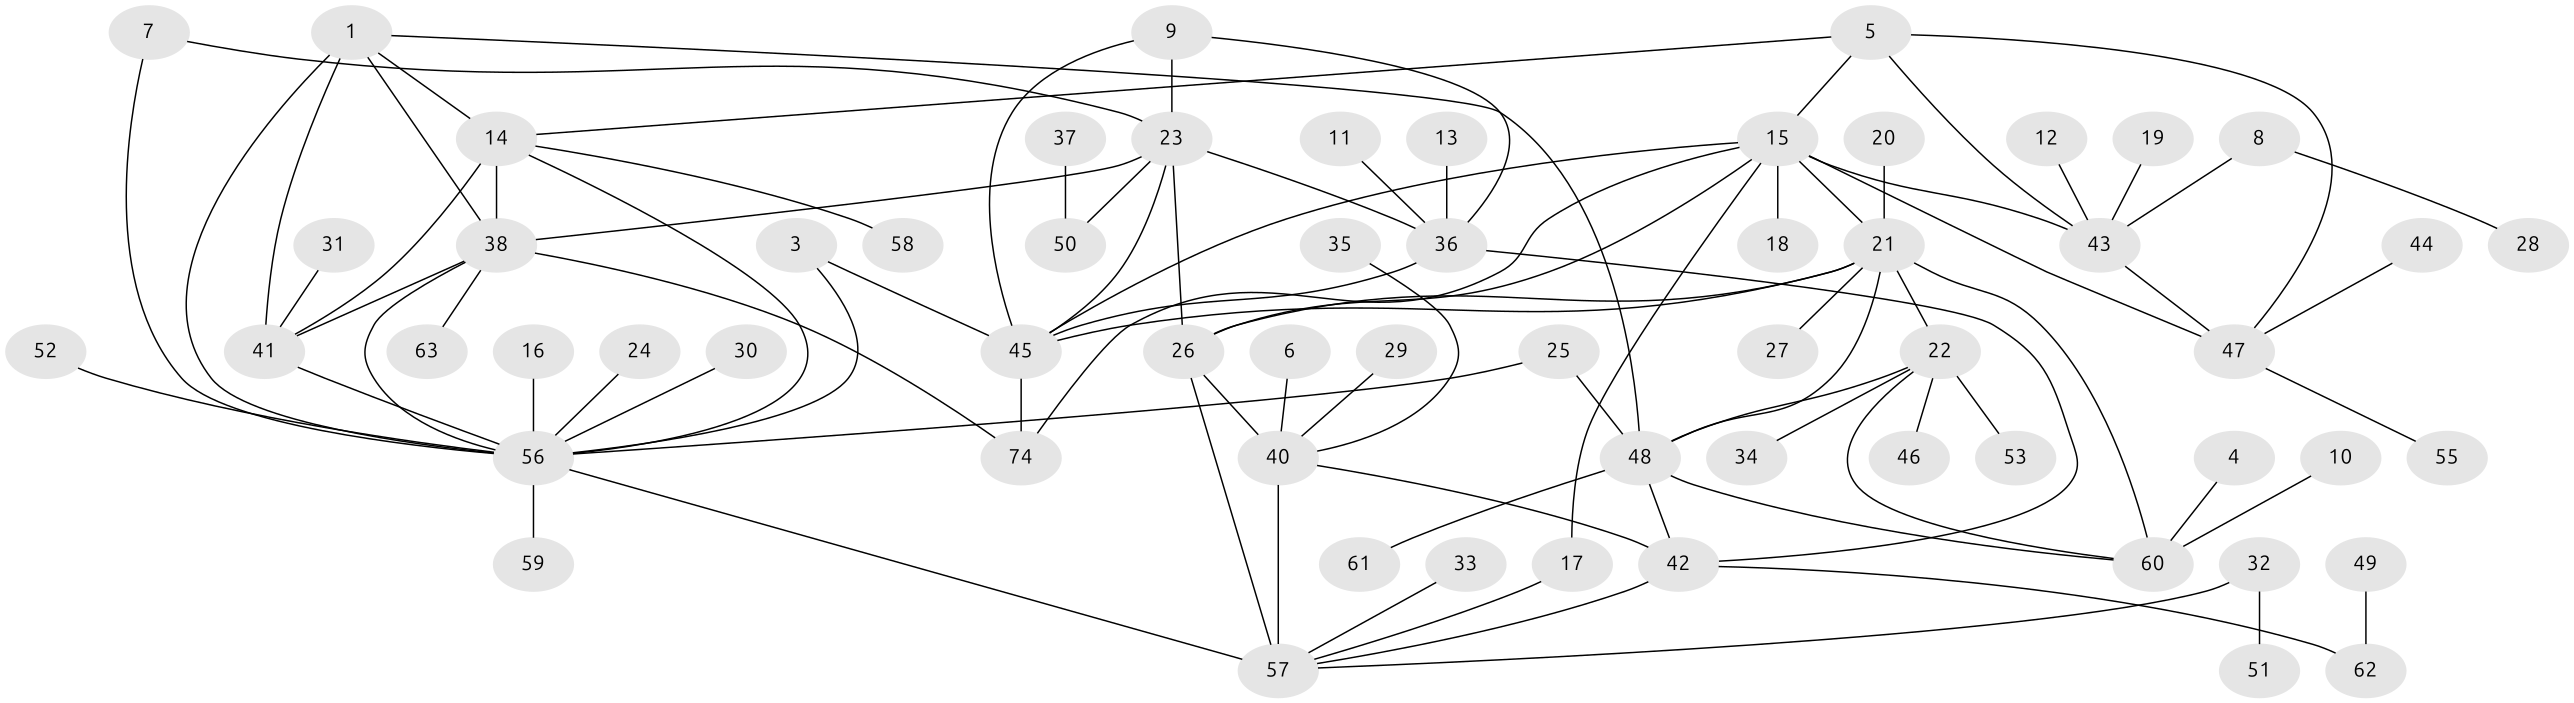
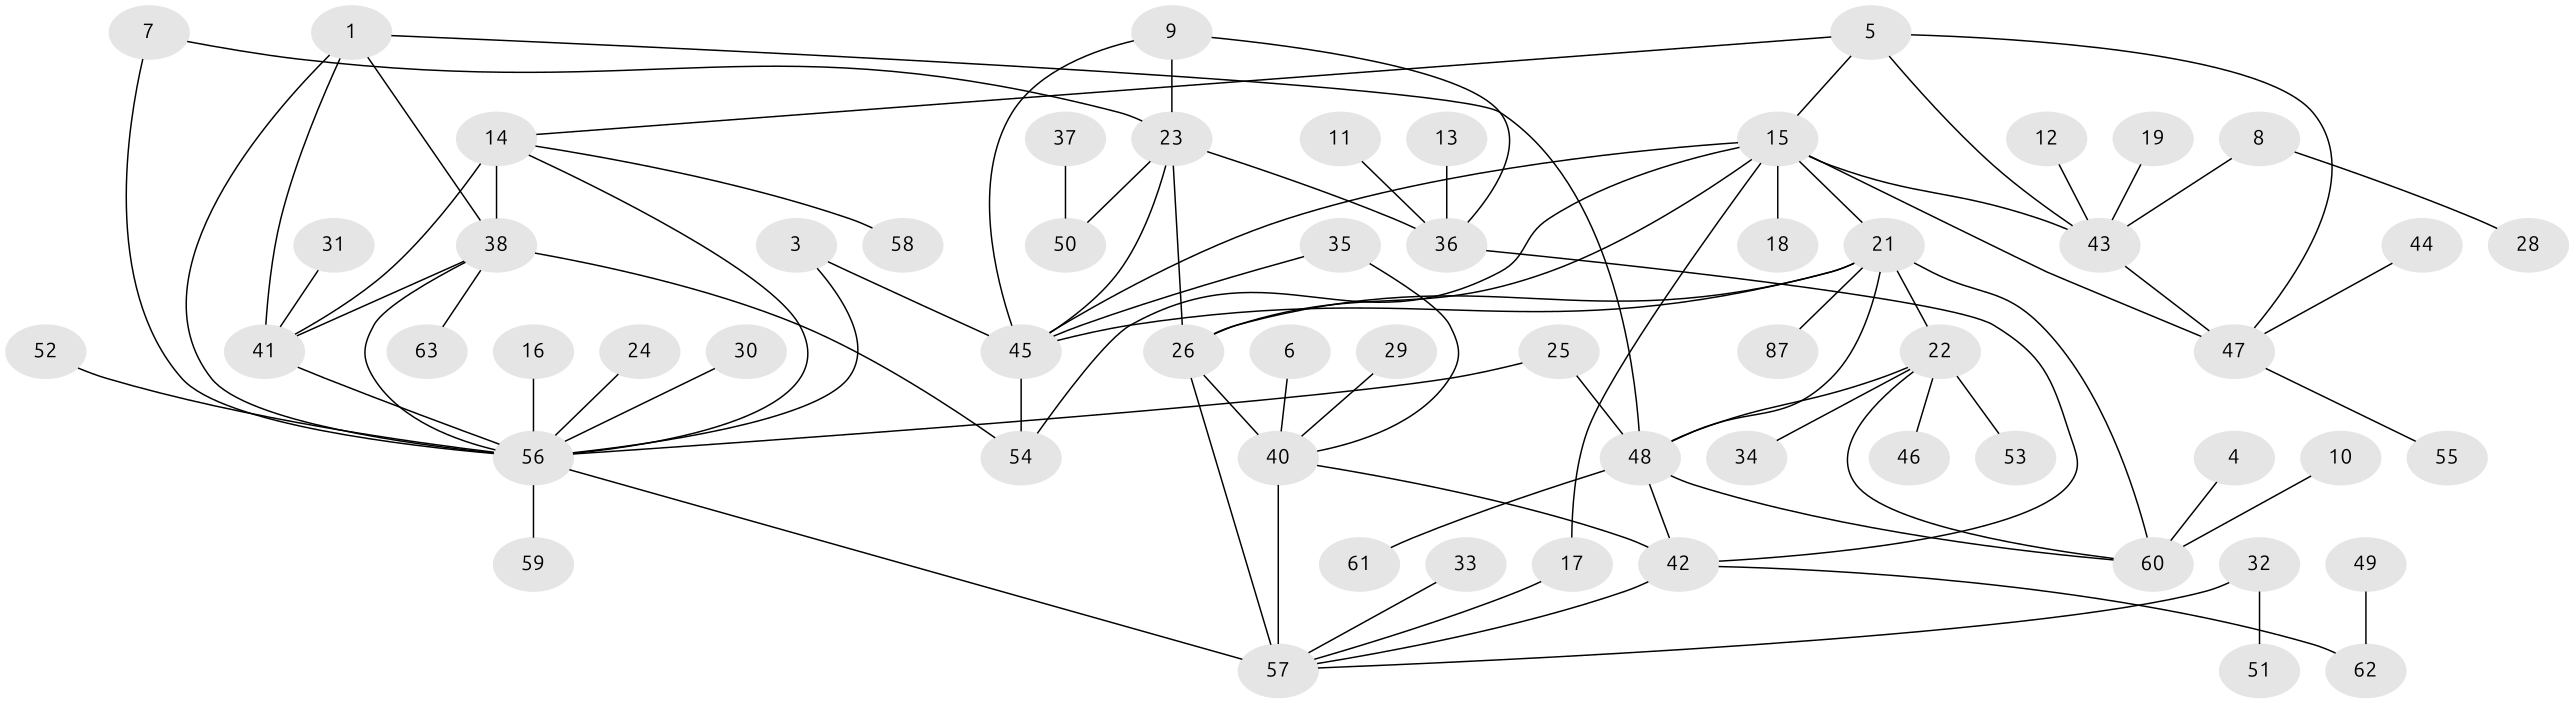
(424, 86) -> none
(1884, 139) -> none
(840, 205) -> none
(1327, 289) -> (1172, 295)
(1778, 352) -> (1778, 352)
(1021, 458) -> (1021, 458)
